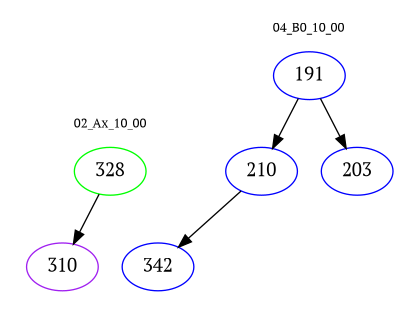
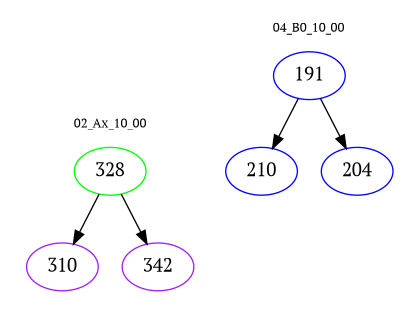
(357, 171) -> (357, 171)
(215, 215) -> (131, 213)
(158, 267) -> (158, 267)
